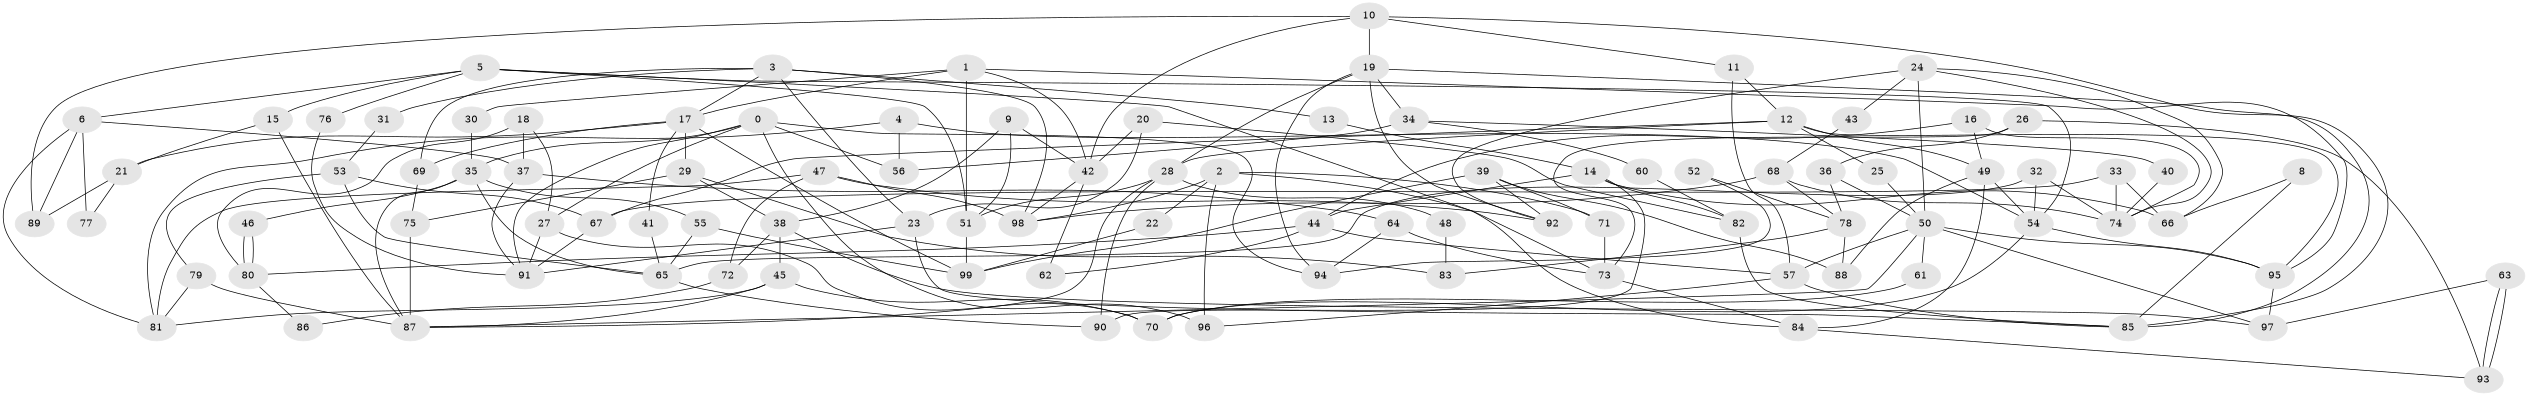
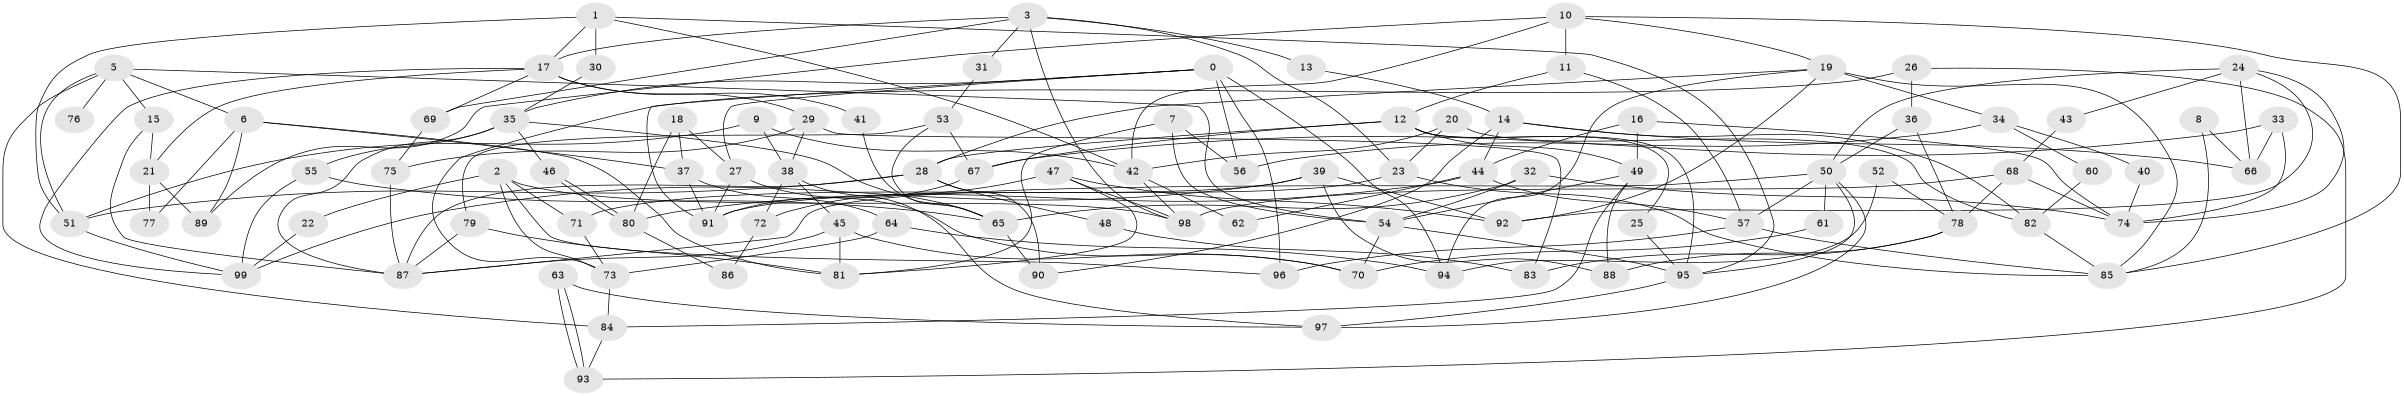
(899, 120) -> (1173, 120)
(1902, 198) -> (1655, 244)
(371, 245) -> none
